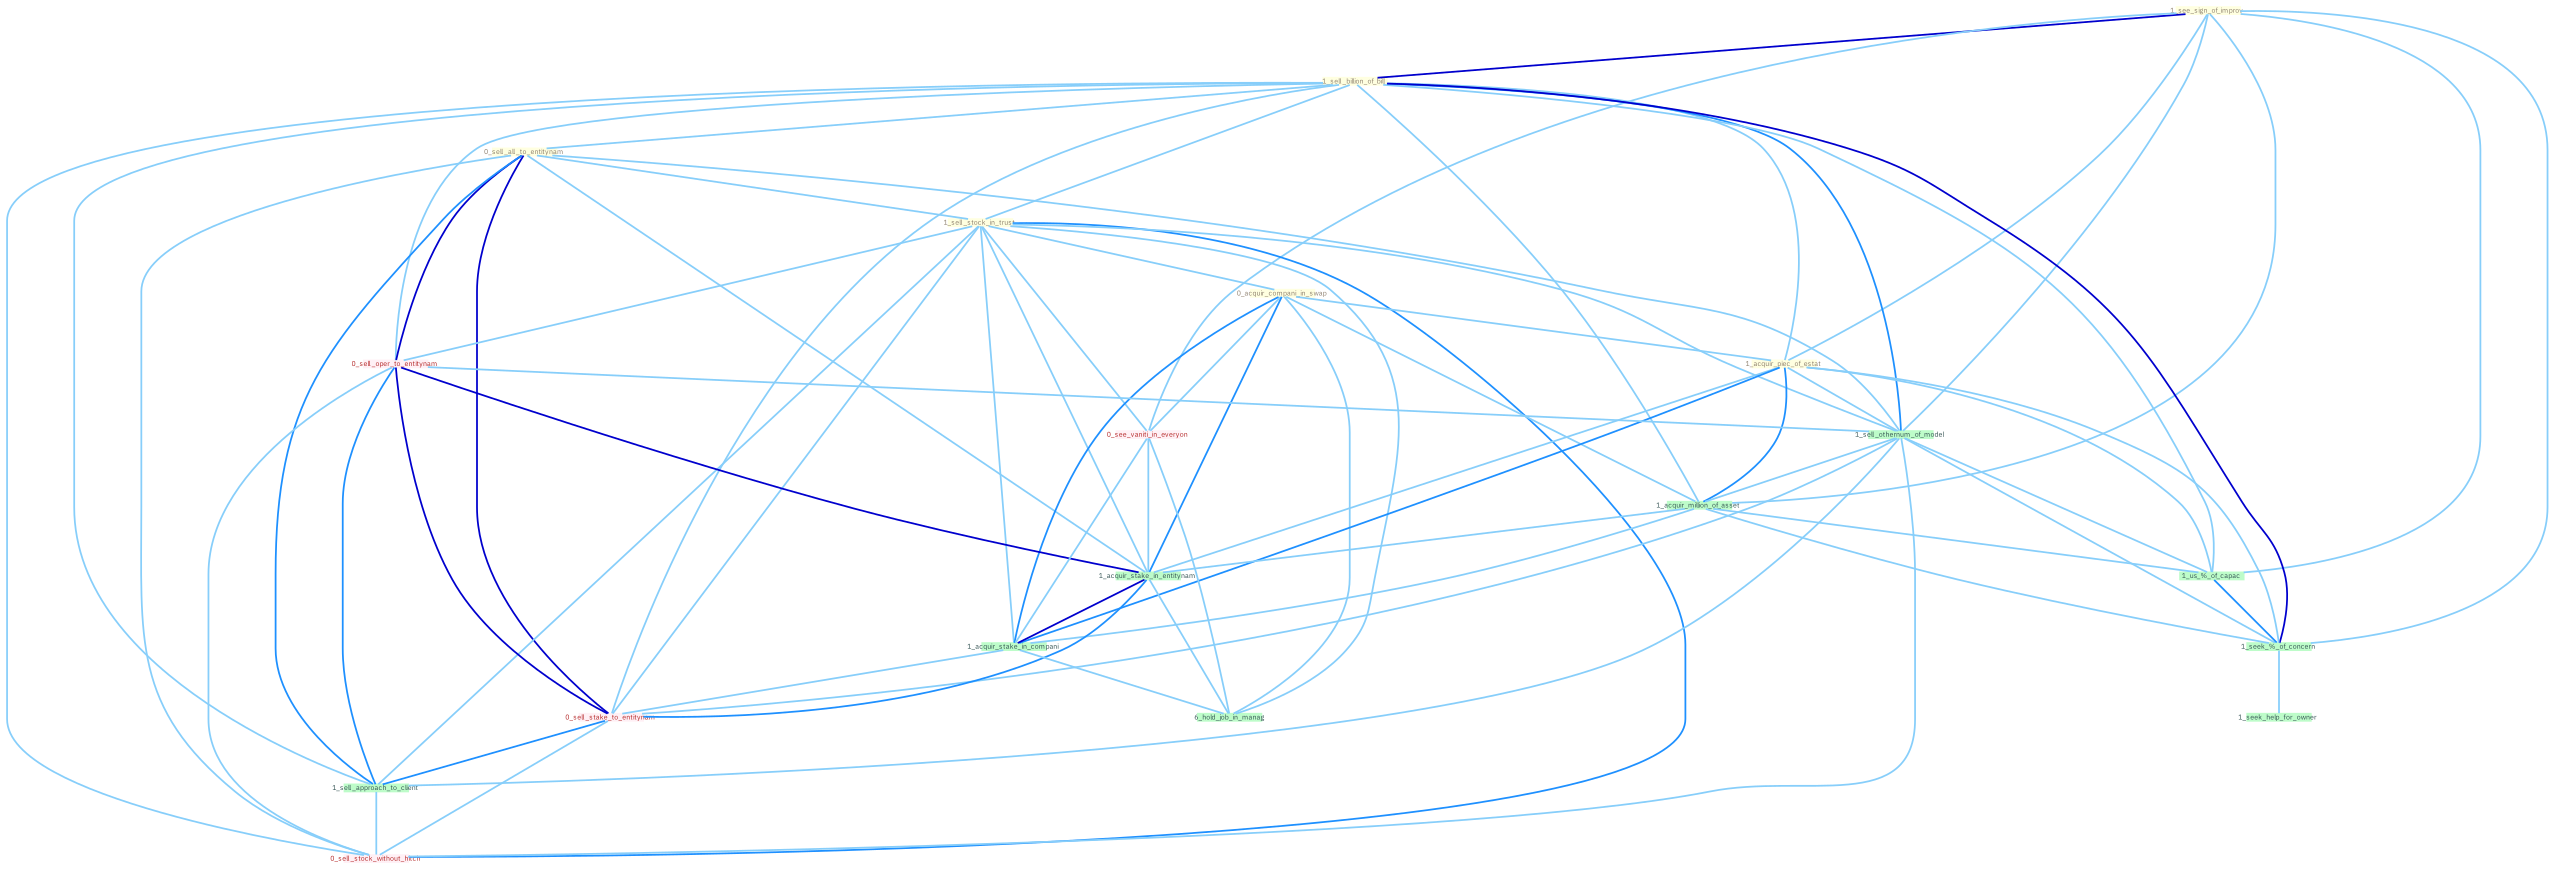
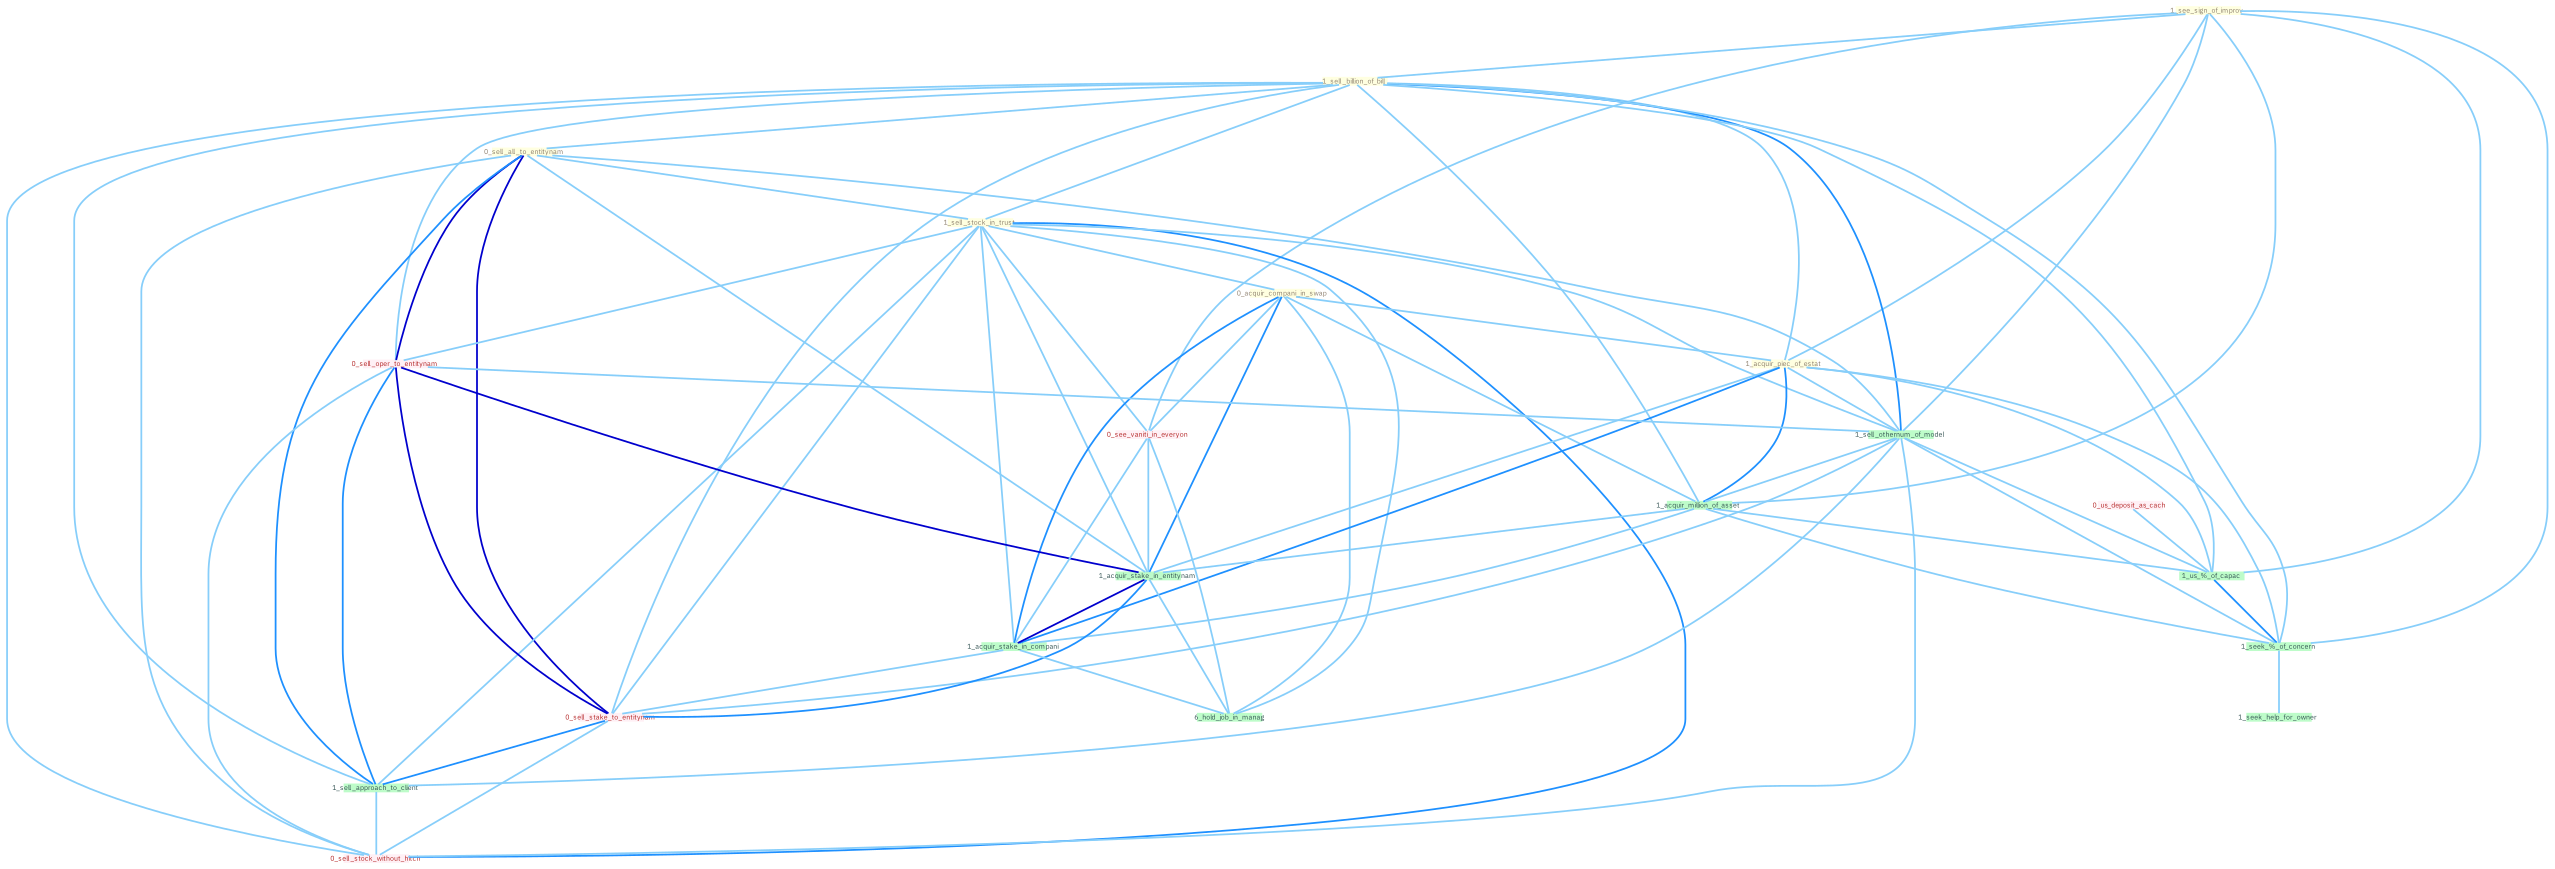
(1782, 46) -> (1782, 46)
(1952, 197) -> (1952, 197)
none -> (2131, 505)
